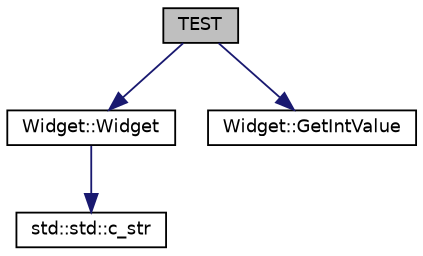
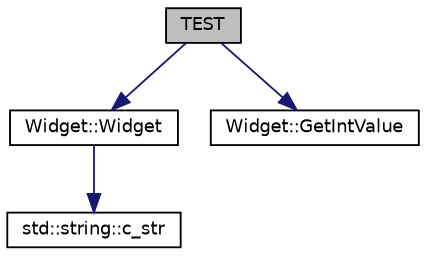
(91, 230) -> (94, 230)
